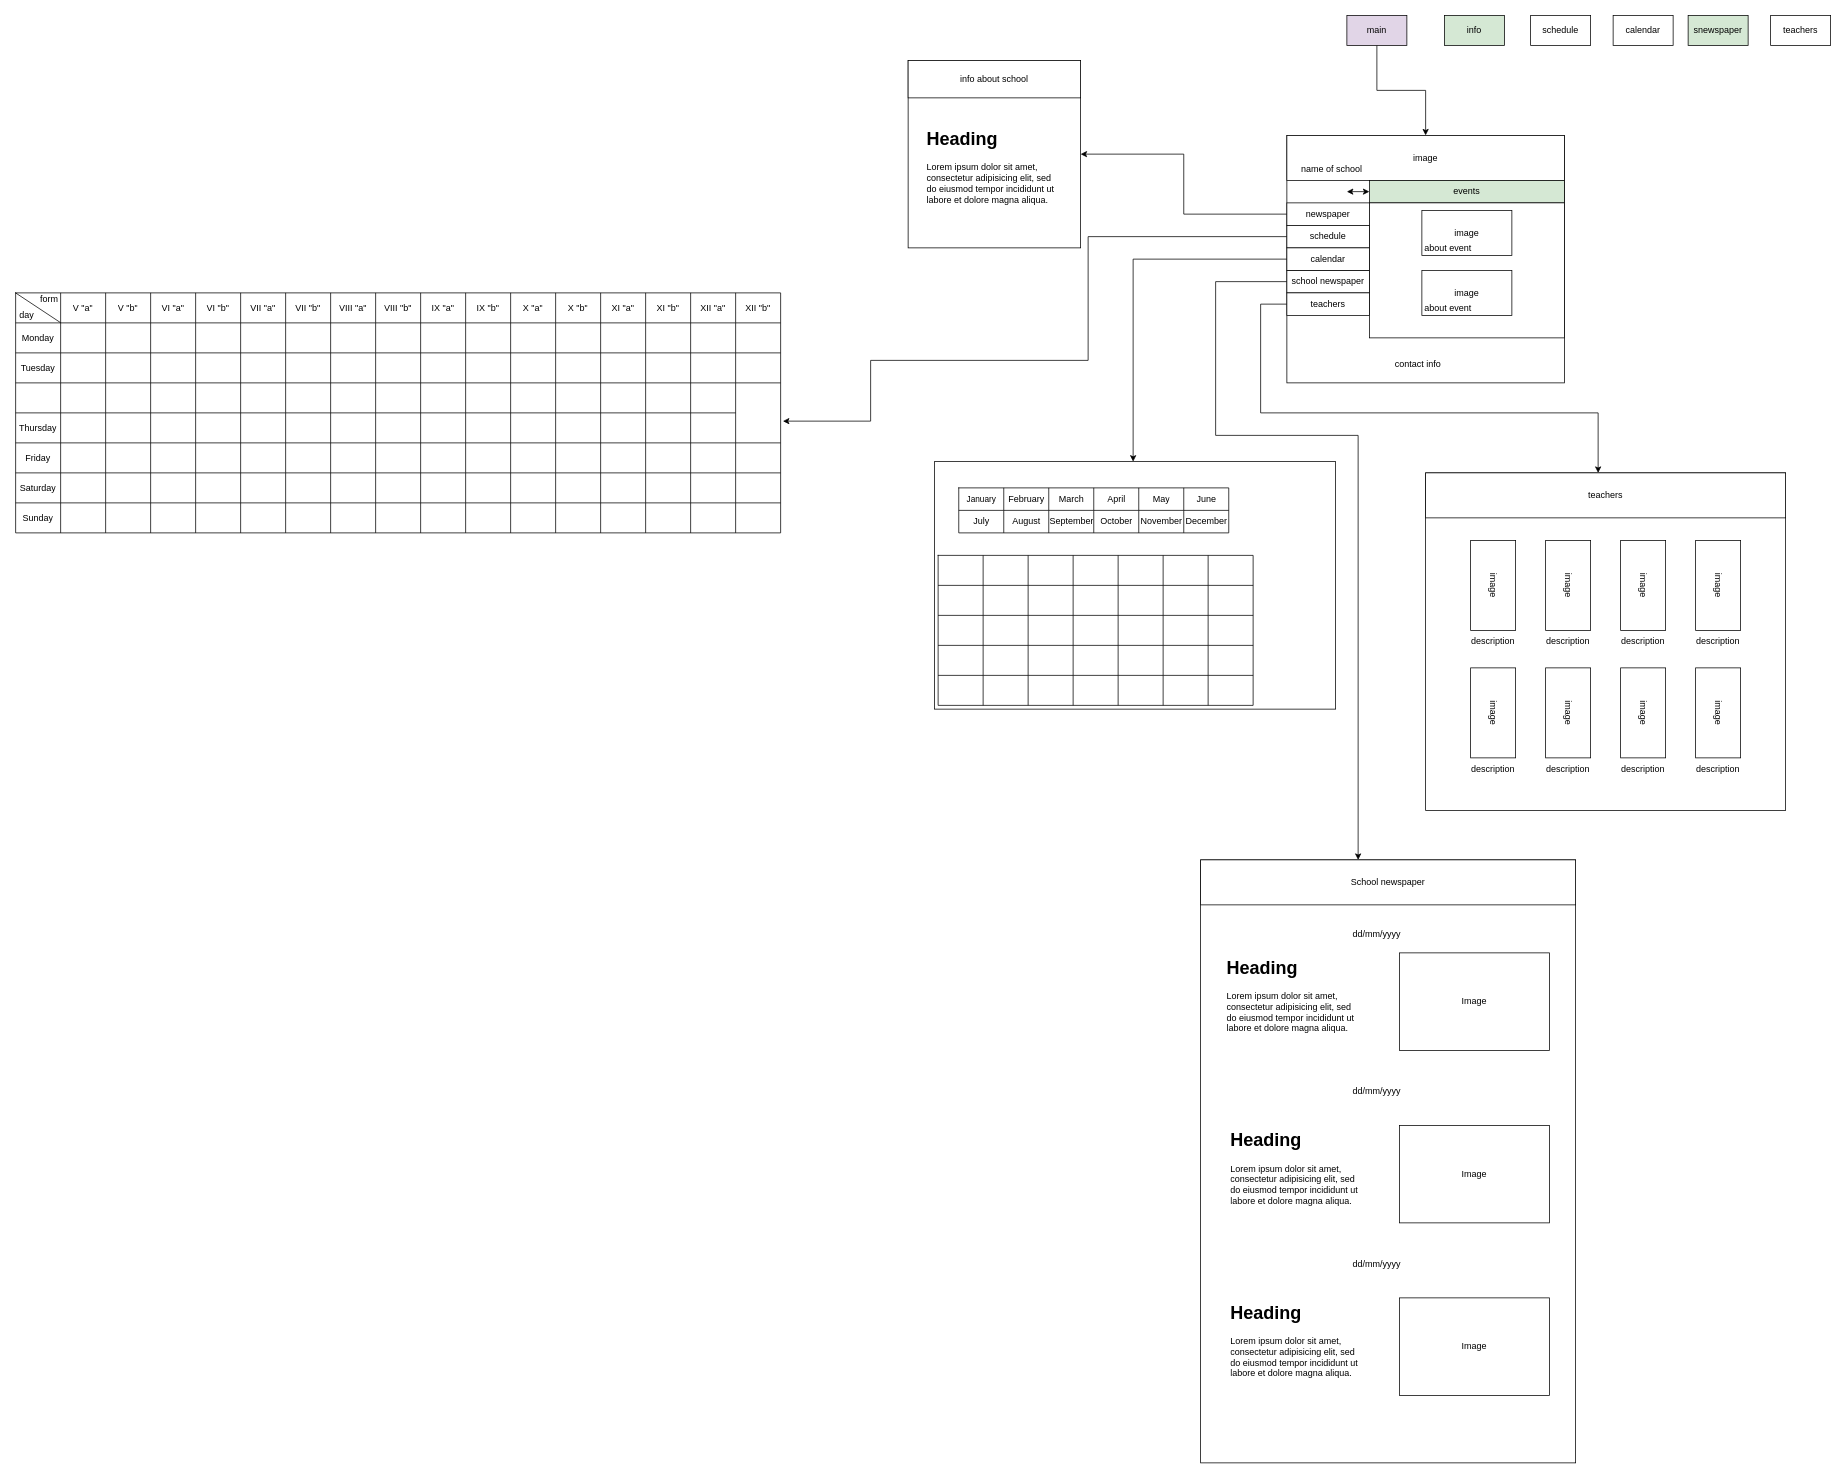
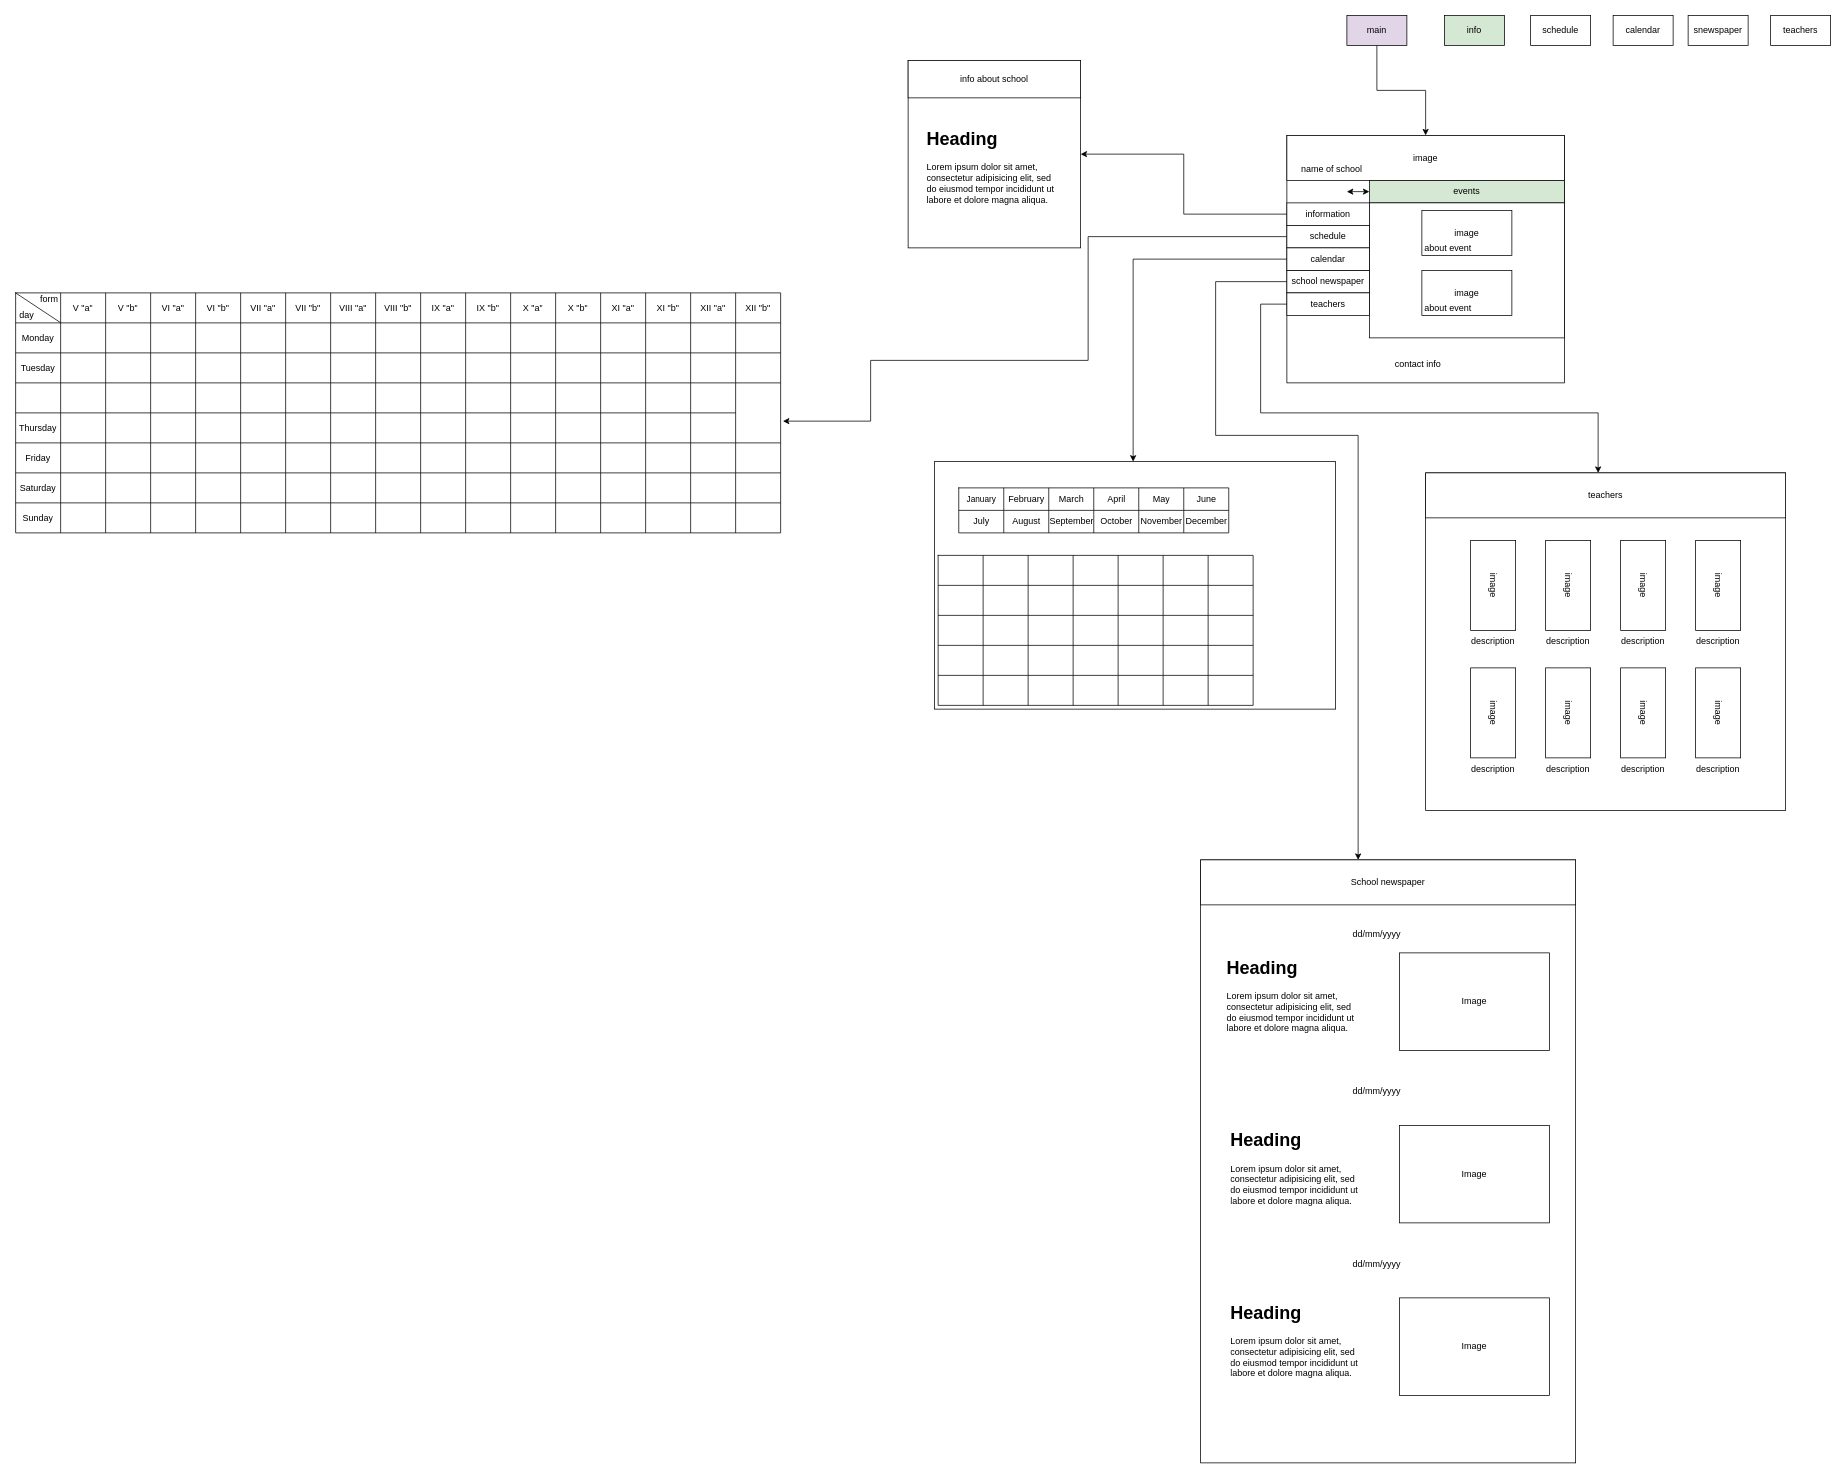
(1718, 30) -> (1718, 30)
(1328, 214) -> (1328, 214)
